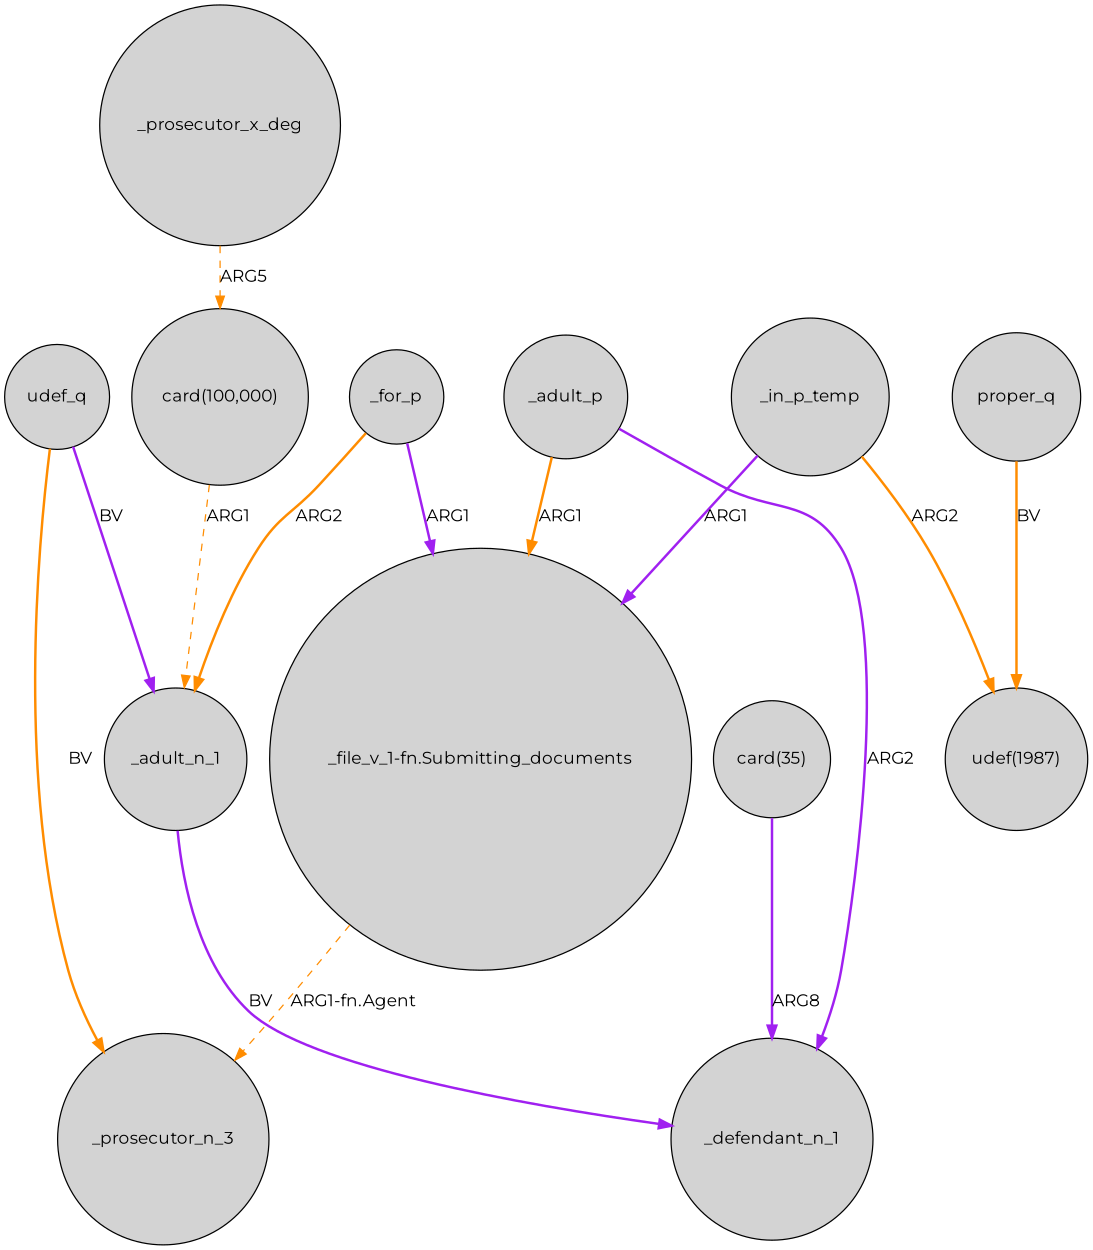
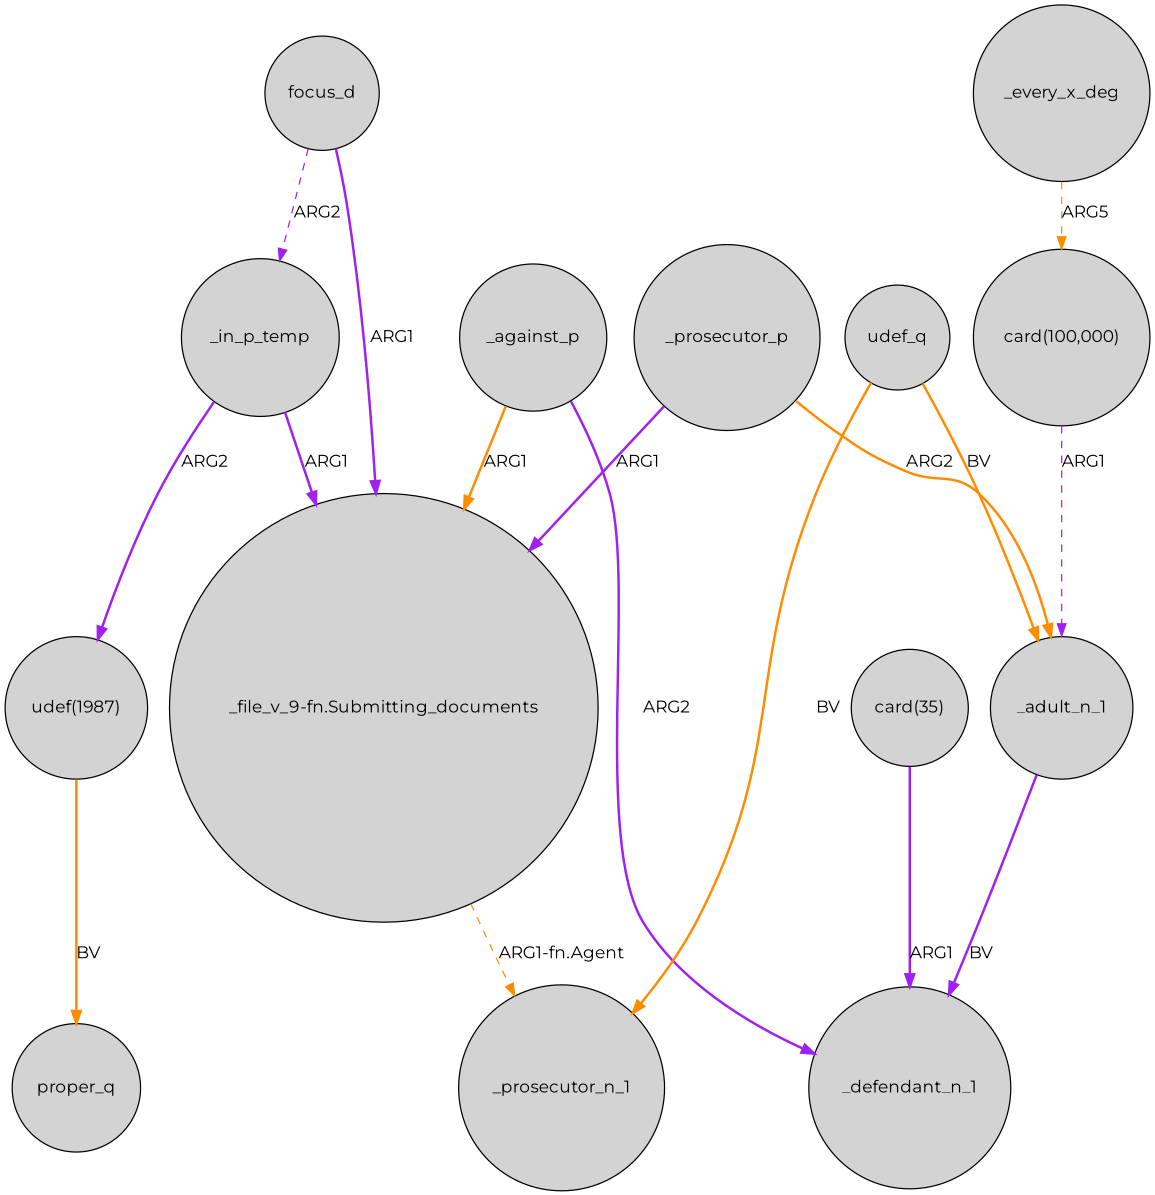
none -> (322, 93)
(220, 125) -> (1062, 93)
(397, 397) -> (727, 338)
(566, 397) -> (533, 338)
(936, 562) -> (150, 510)
(111, 563) -> (989, 516)
(1016, 568) -> (76, 895)
(198, 580) -> (1062, 525)
(481, 759) -> (384, 708)
(797, 1002) -> (932, 954)
(163, 1139) -> (562, 1088)
